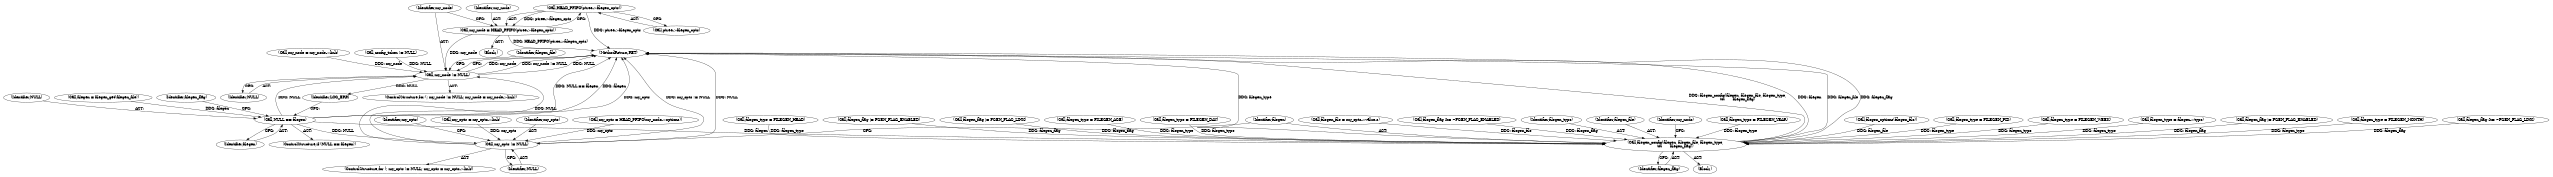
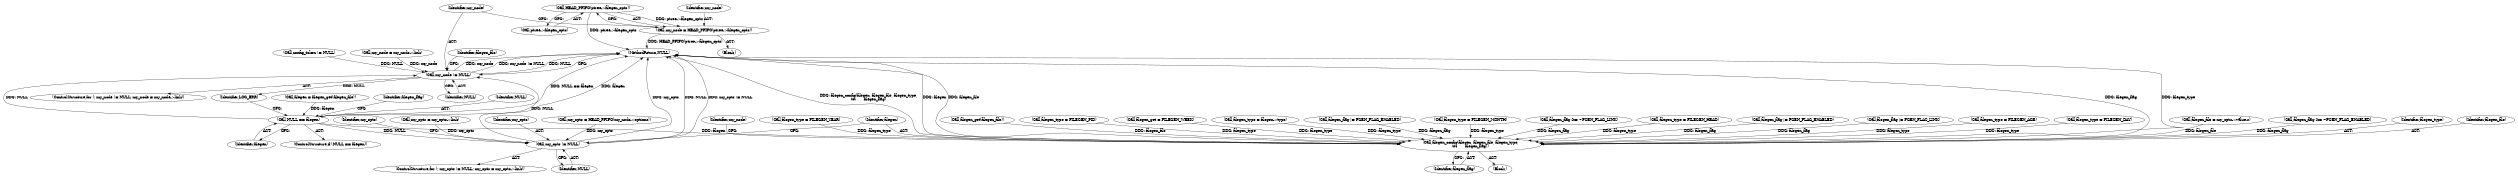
(452, 46) -> none
(618, 53) -> (649, 53)
(1887, 120) -> (977, 120)
(2076, 120) -> (1160, 120)
